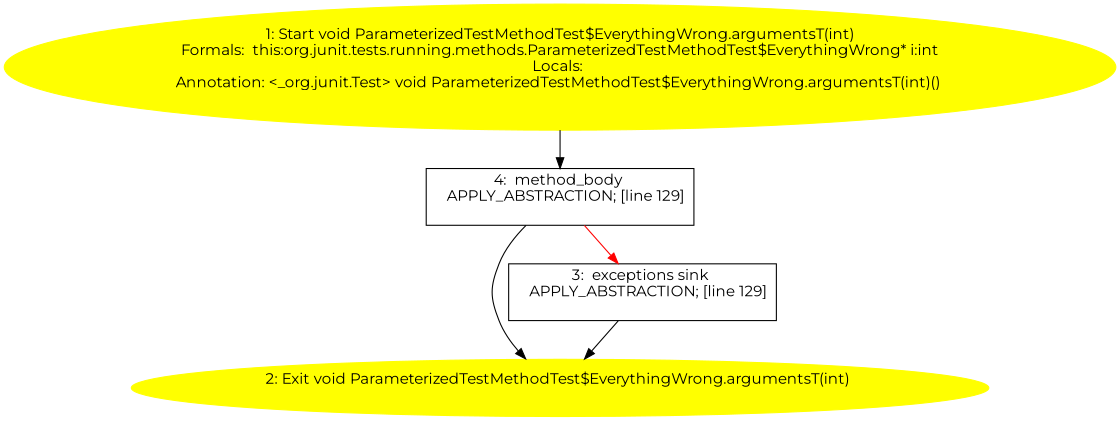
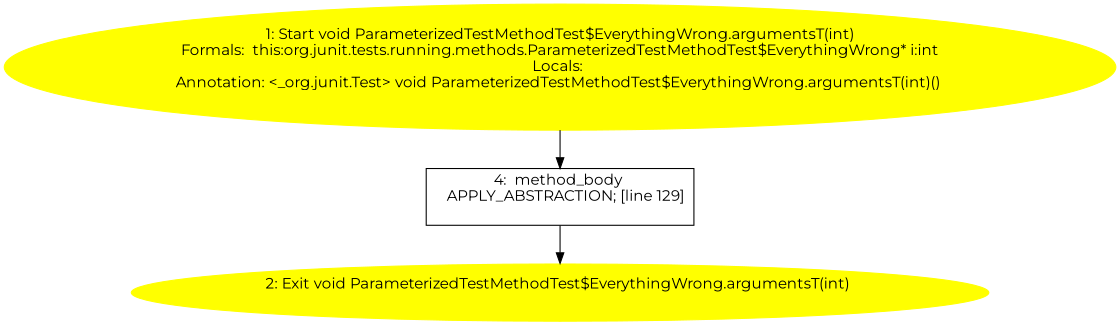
(643, 292) -> none
